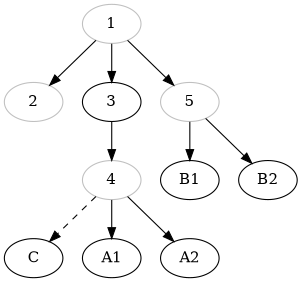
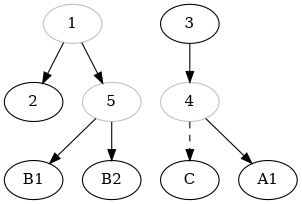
(112, 58) -> none
(34, 102) -> (34, 102)
(190, 258) -> none
